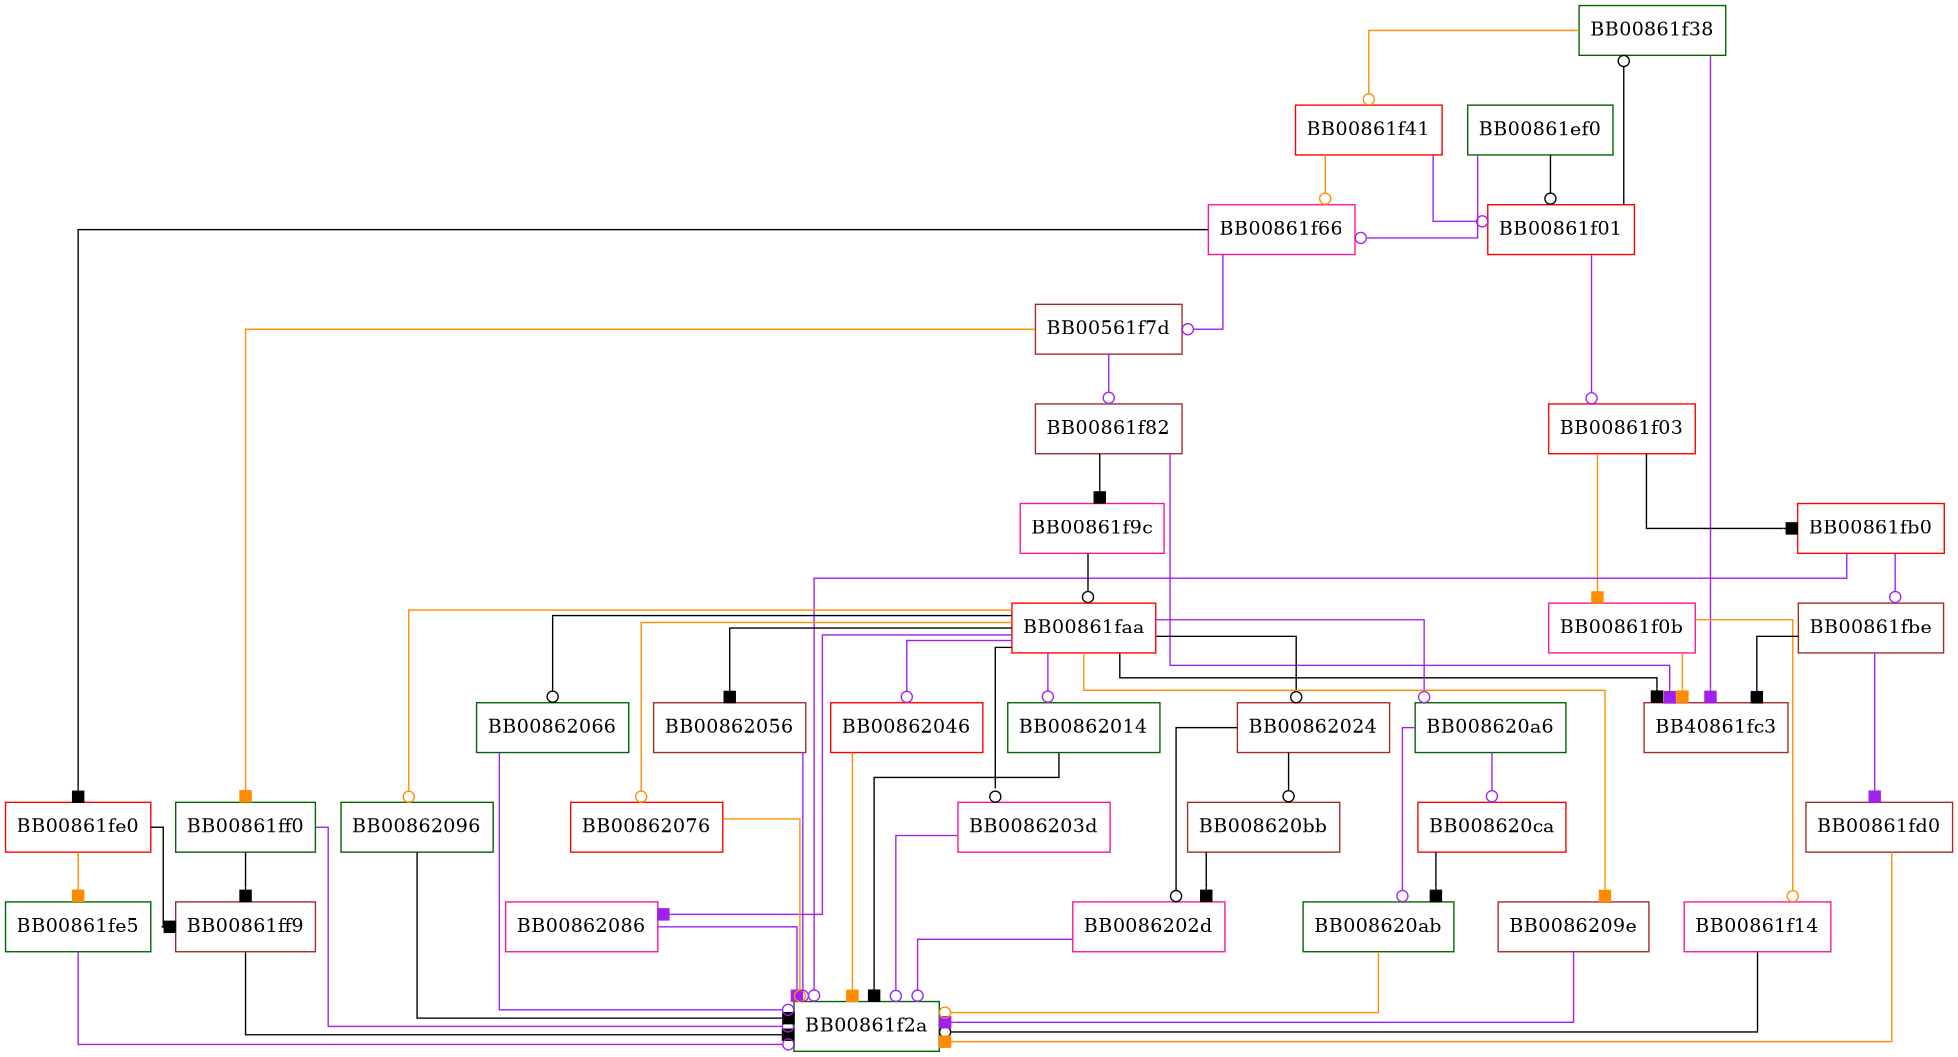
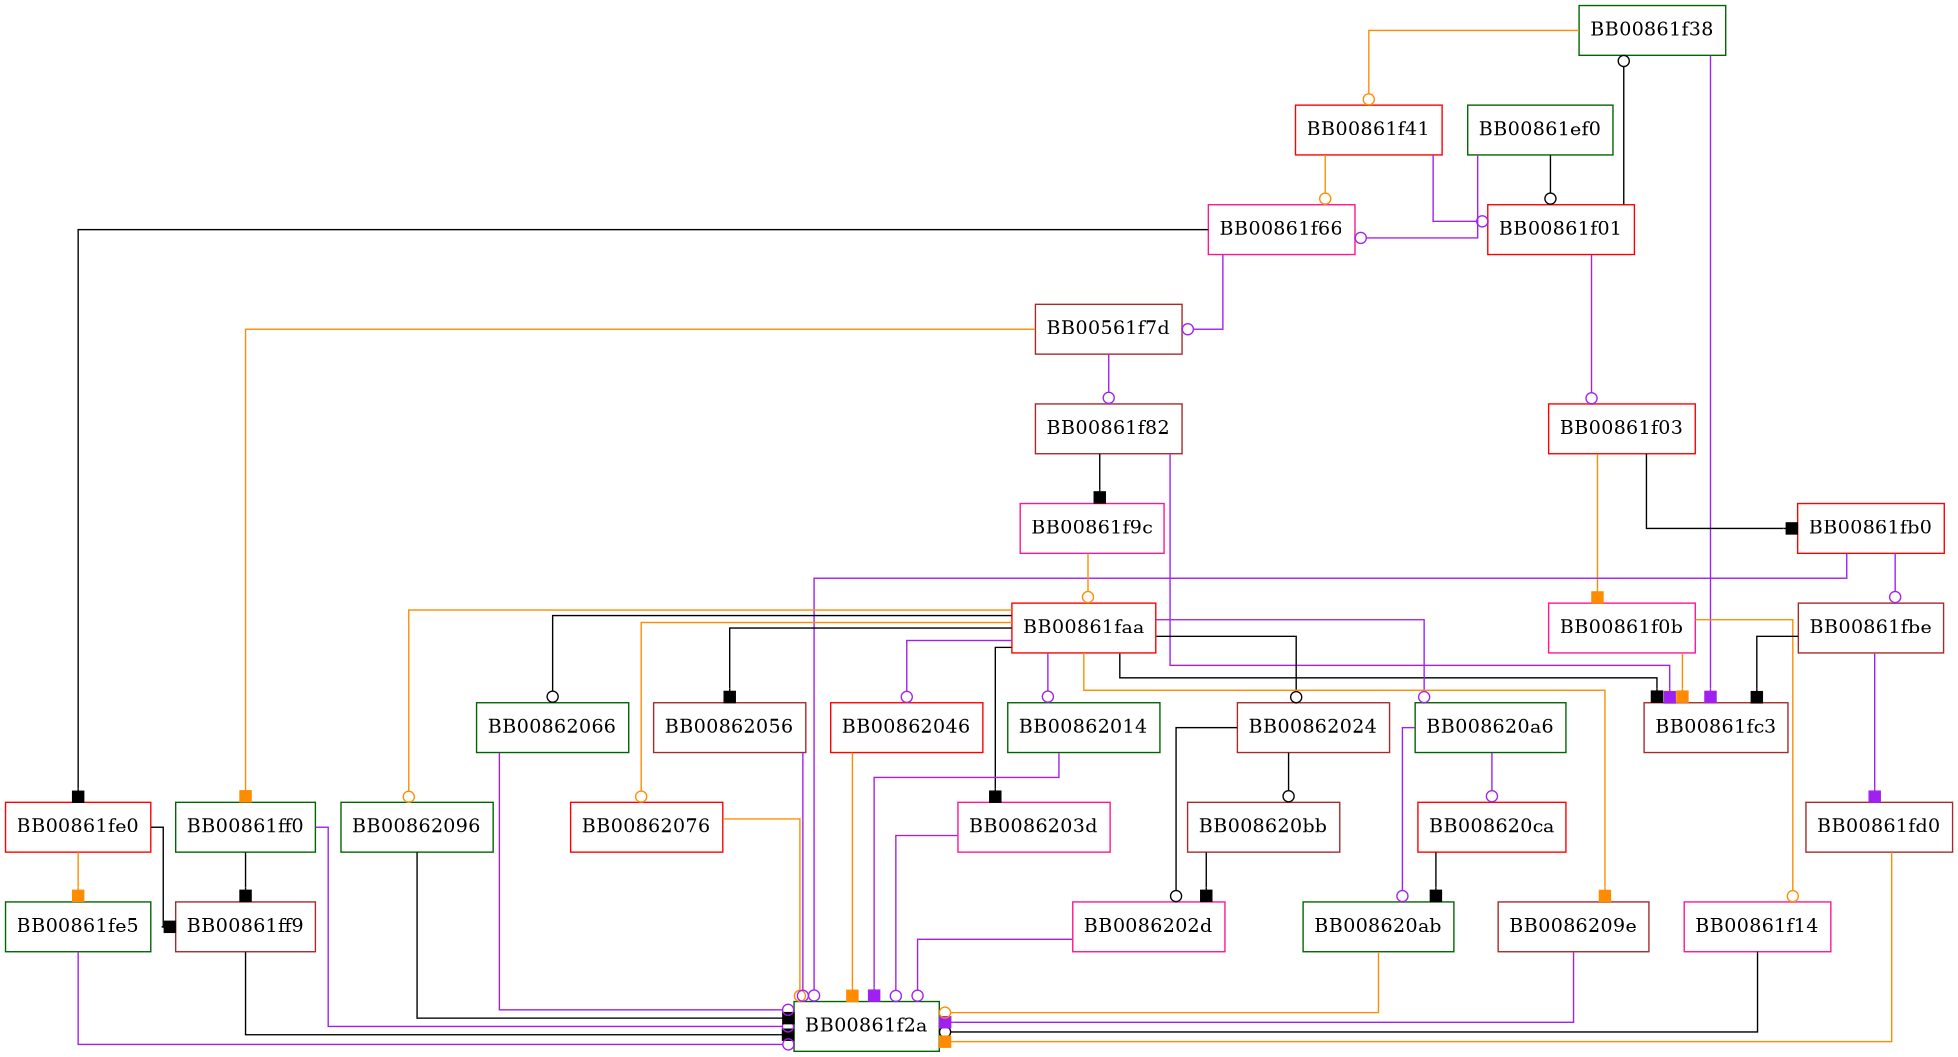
(1088, 570) -> (1088, 570)
(995, 710) -> (995, 710)
(1716, 728) -> (1716, 728)
(874, 778) -> (874, 778)
(582, 927) -> none
